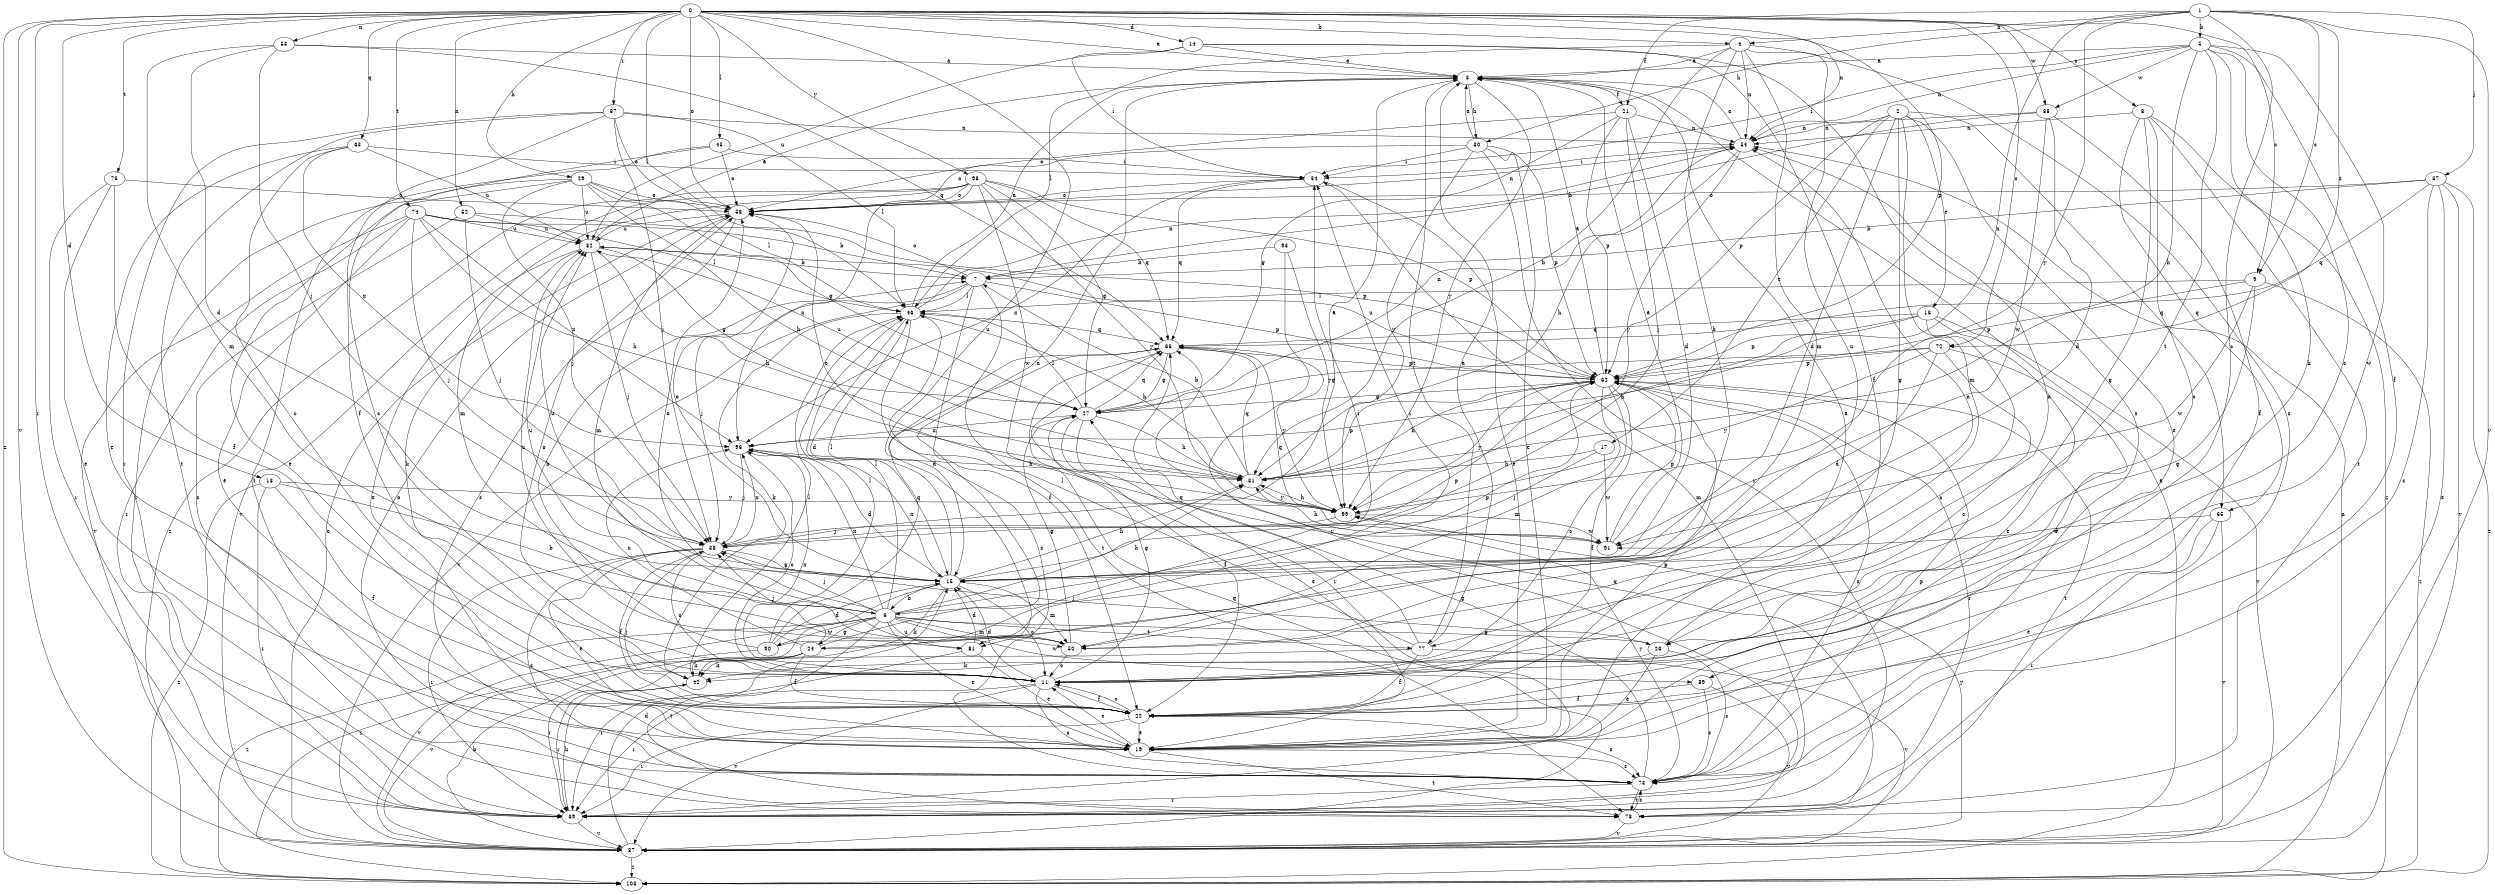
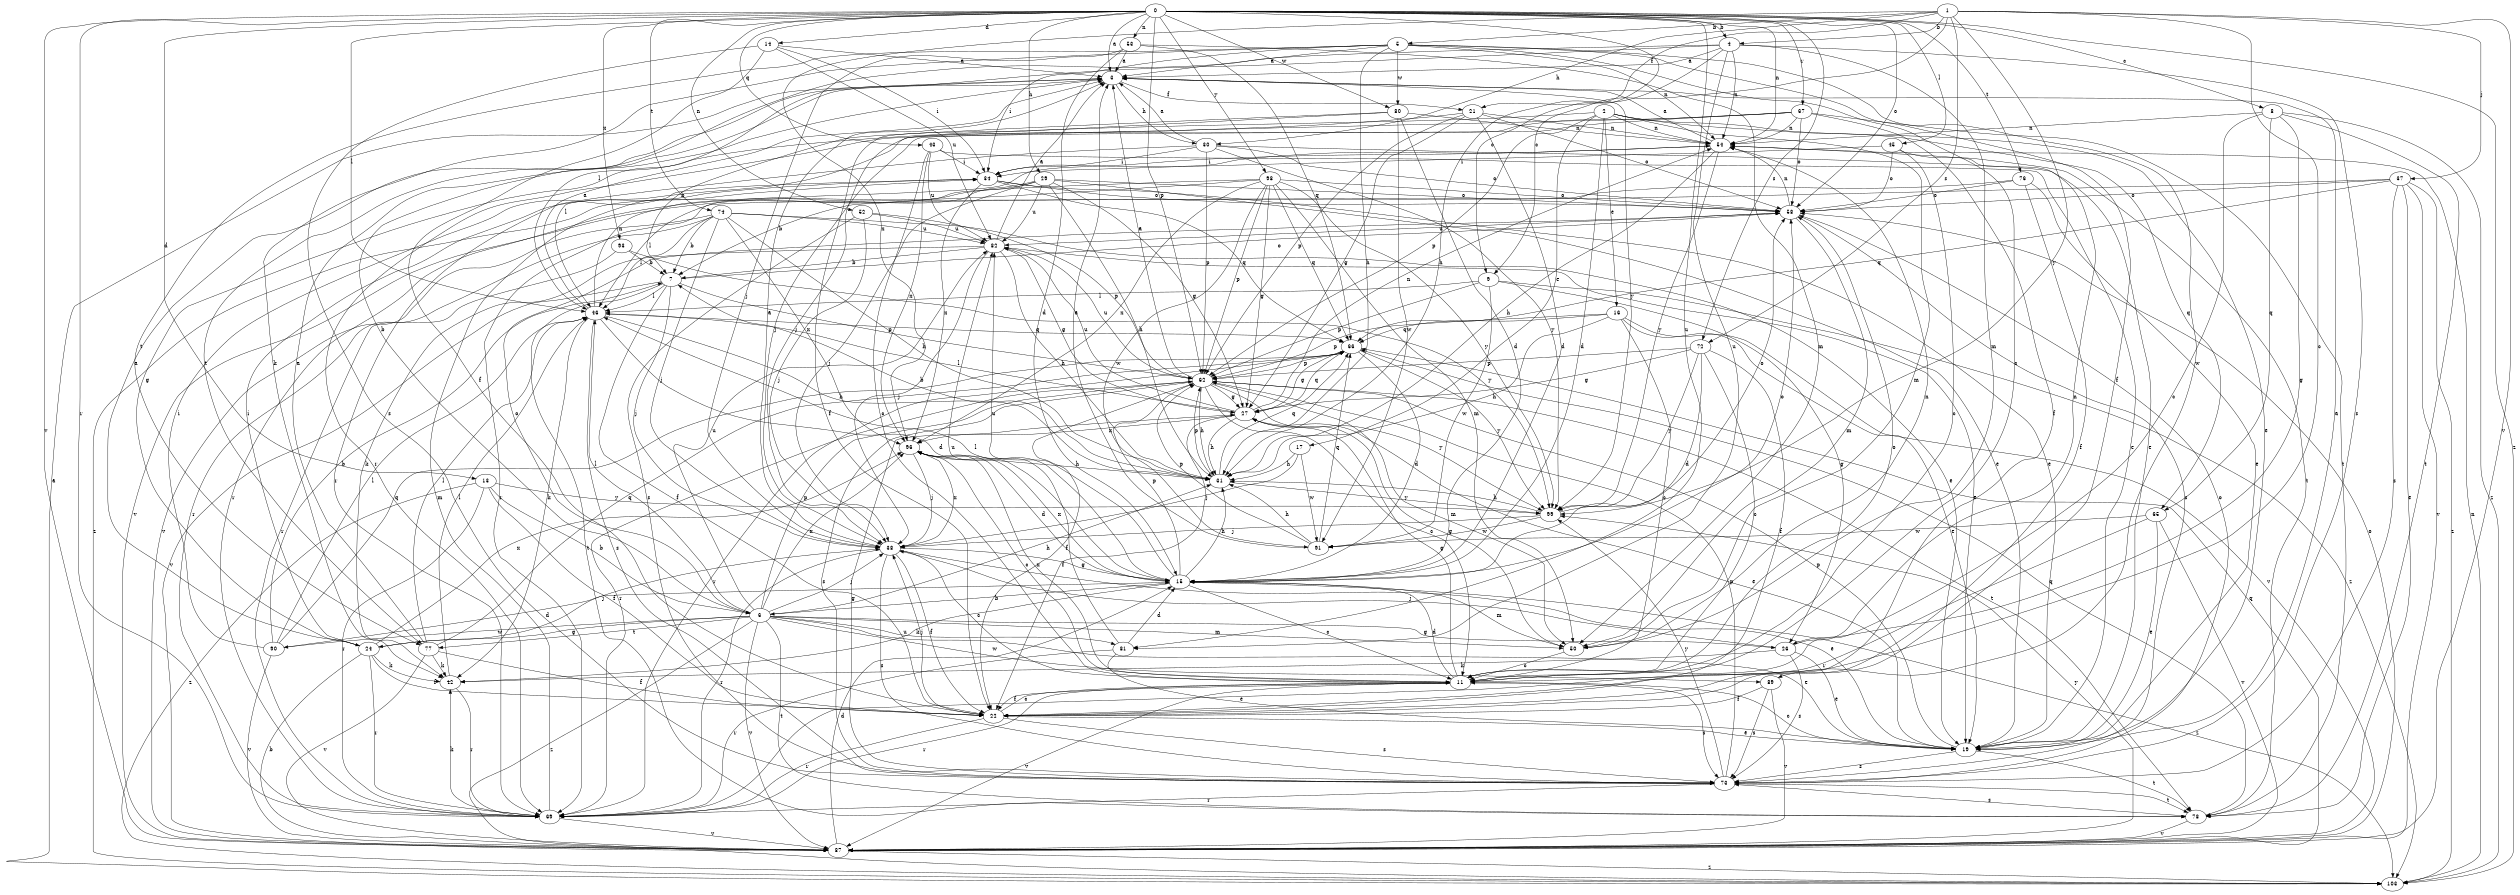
none -> (643, 26)
(2047, 112) -> (1398, 112)
(358, 145) -> (933, 145)
